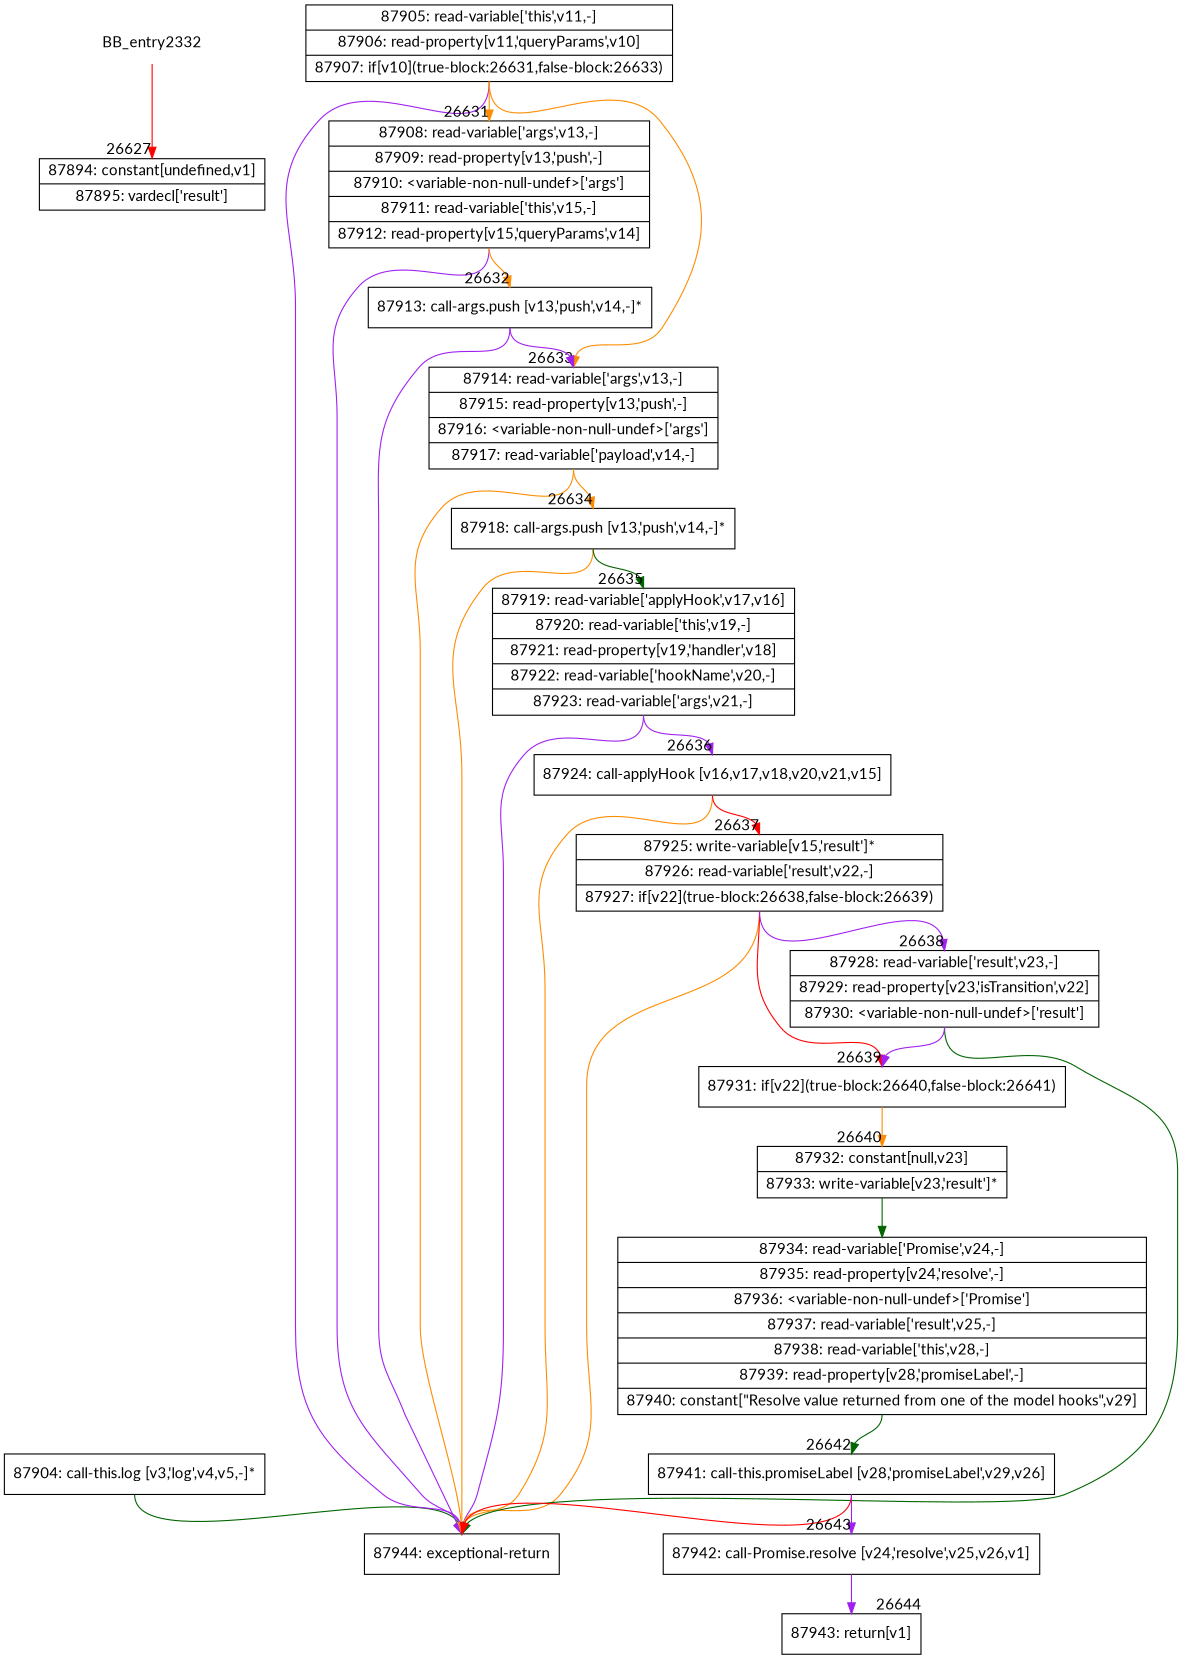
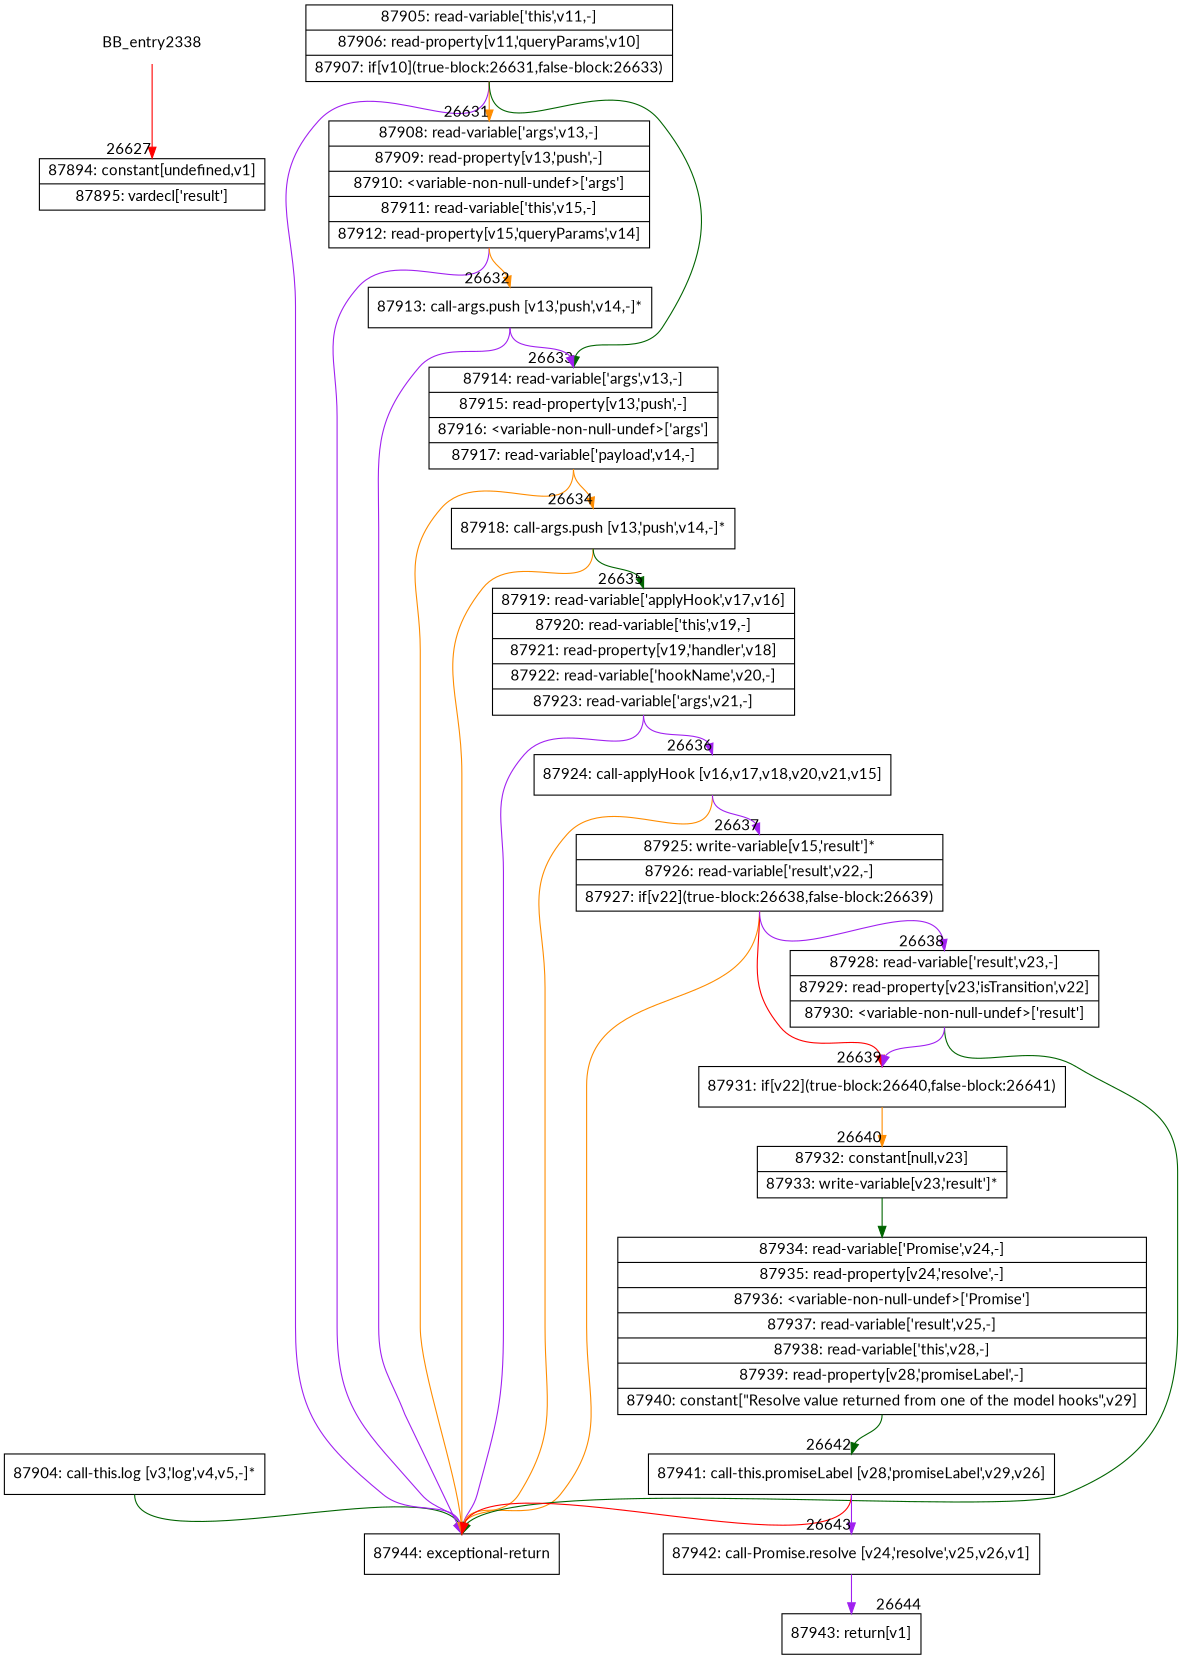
(152, 43) -> (152, 43)
(692, 174) -> (692, 174)
(730, 813) -> (730, 813)
